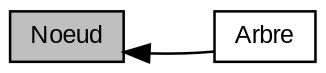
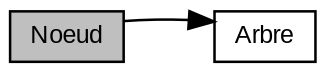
(182, 53) -> (156, 20)
